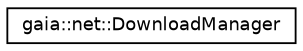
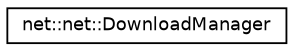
(151, 26) -> (147, 26)
